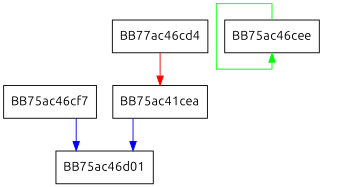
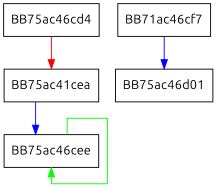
(160, 36) -> (51, 20)
(50, 102) -> (164, 20)
(133, 130) -> (36, 114)
